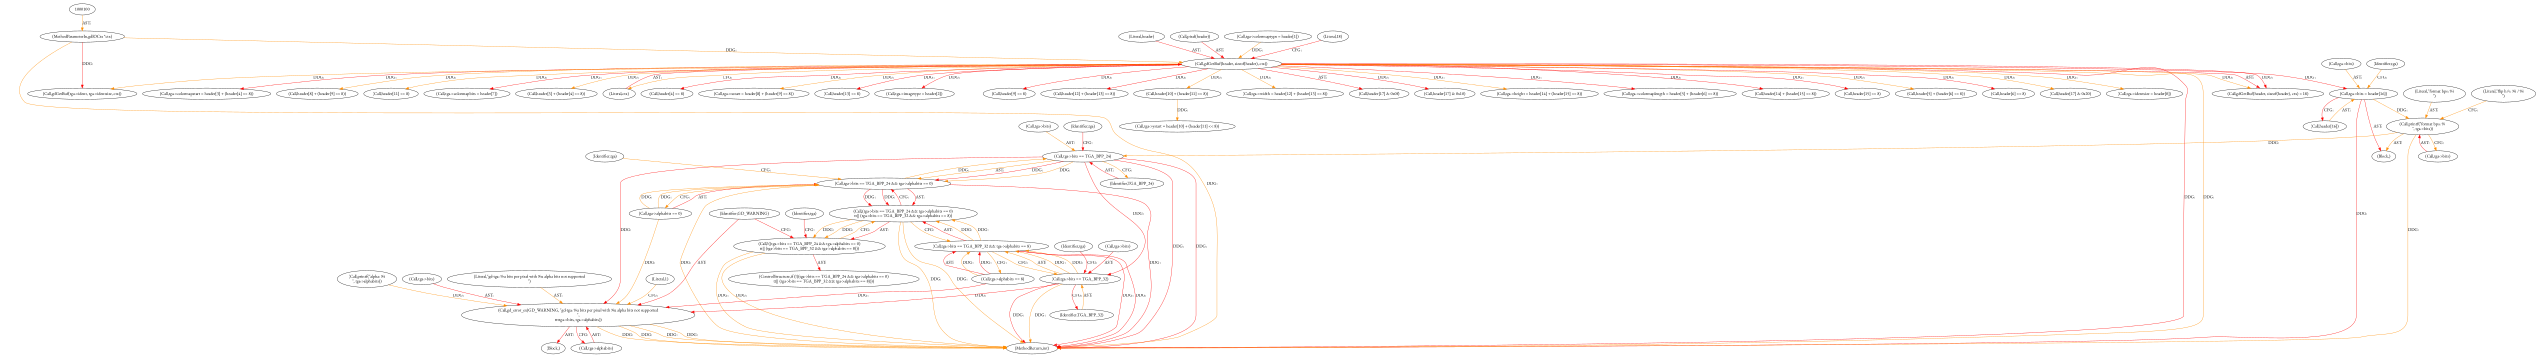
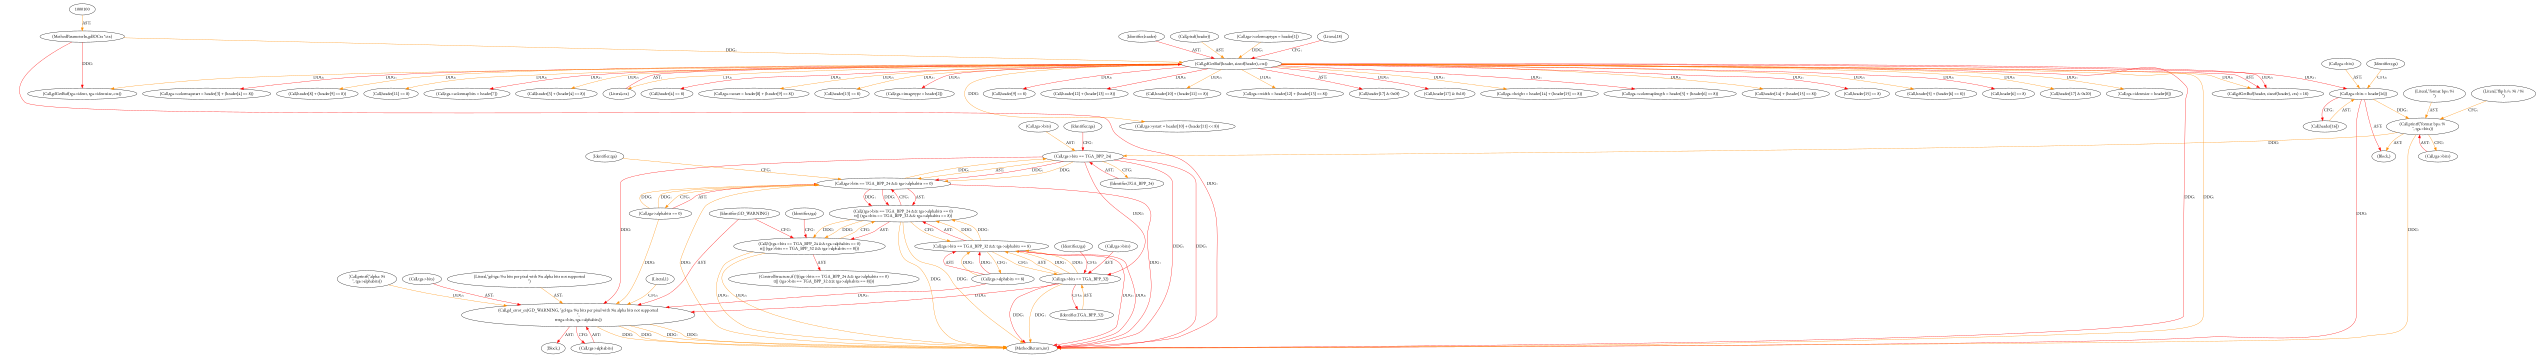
(1142, 37) -> (1142, 37)
(1212, 49) -> (1212, 49)
(948, 73) -> (948, 73)
(1605, 74) -> (1605, 74)
(1177, 109) -> (977, 81)
(732, 113) -> (732, 113)
